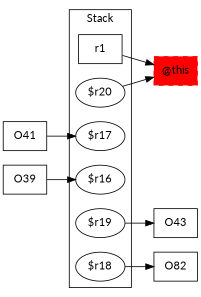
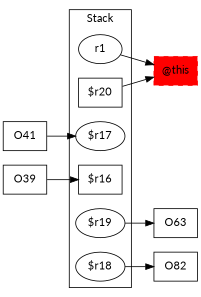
(100, 49) -> (100, 49)
(100, 93) -> (100, 93)
(100, 180) -> (100, 180)
(176, 223) -> (176, 223)
